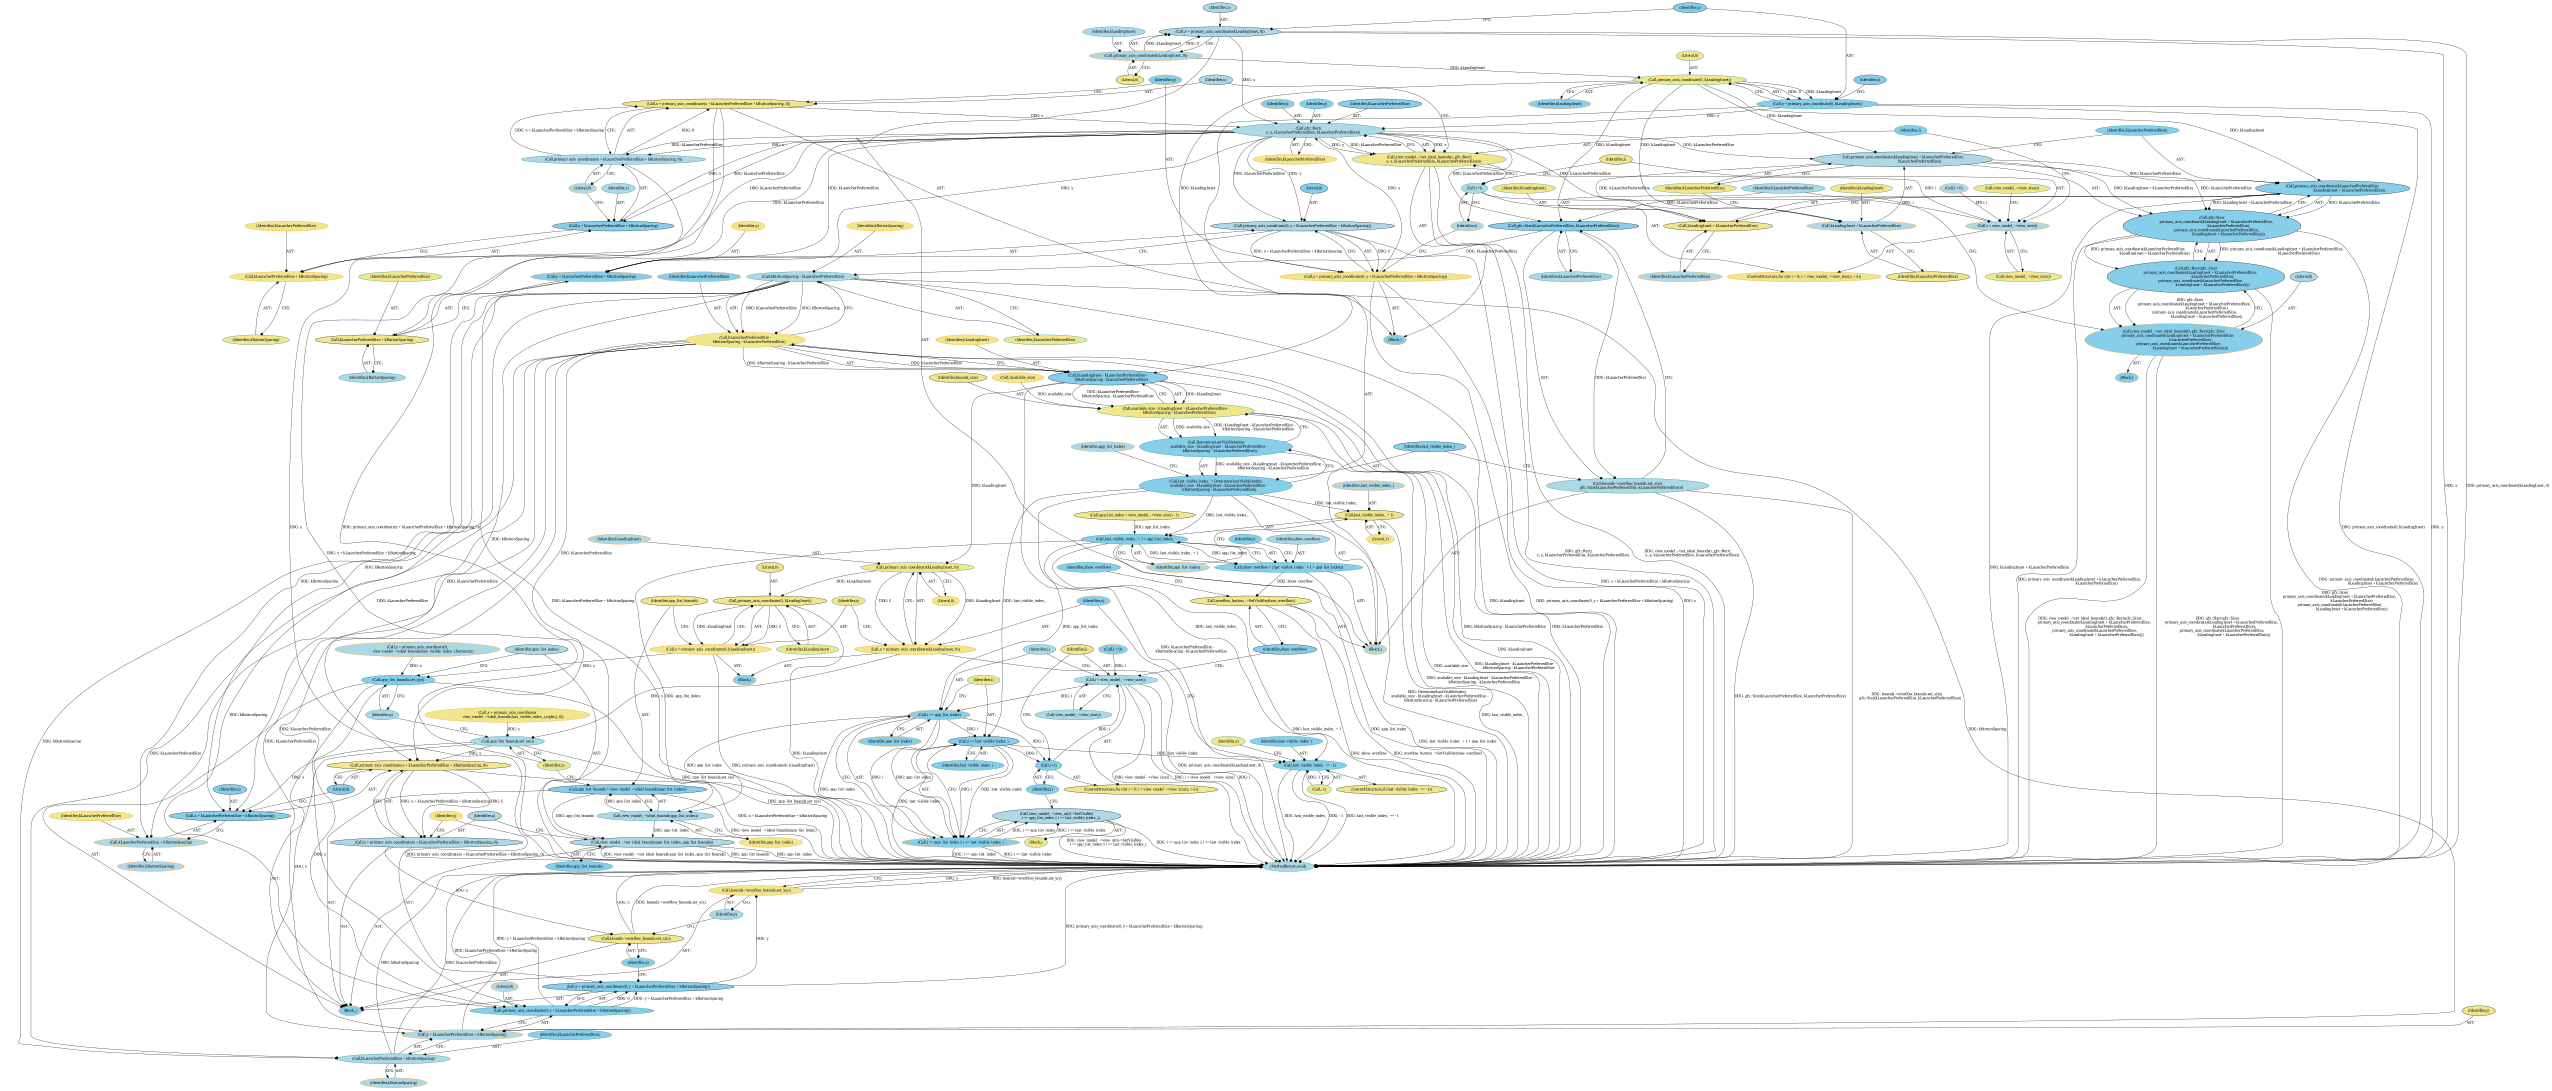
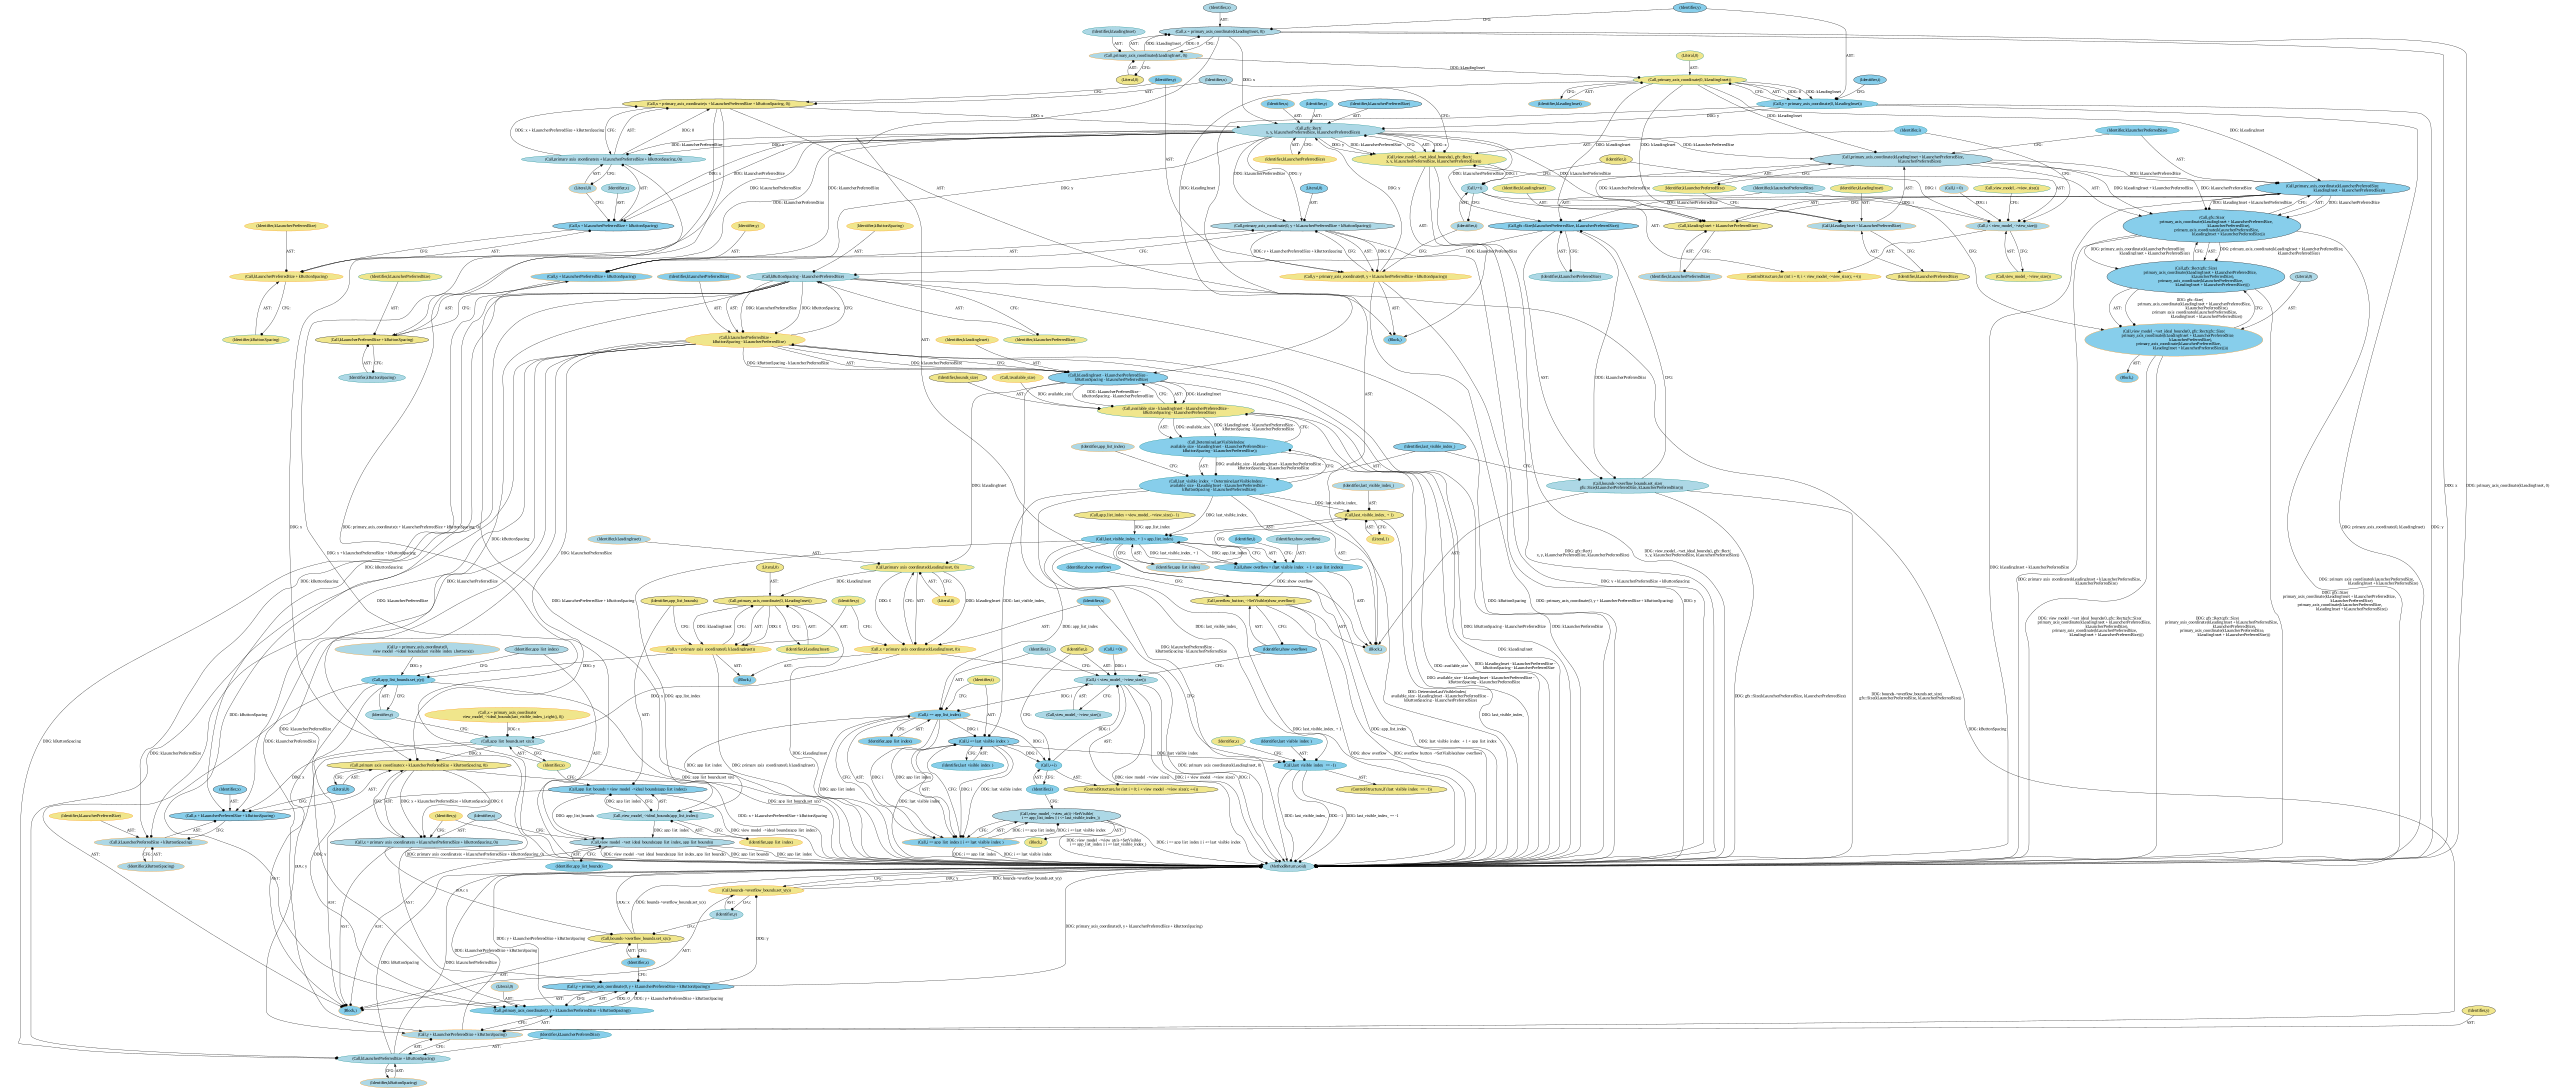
(1507, 601) -> (1507, 601)
(1144, 755) -> (1144, 755)
(1319, 789) -> none
